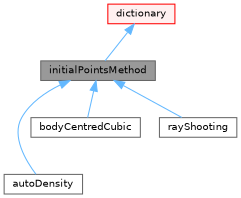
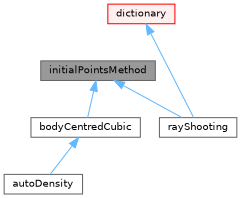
(116, 47) -> (172, 76)
(20, 122) -> (61, 160)
